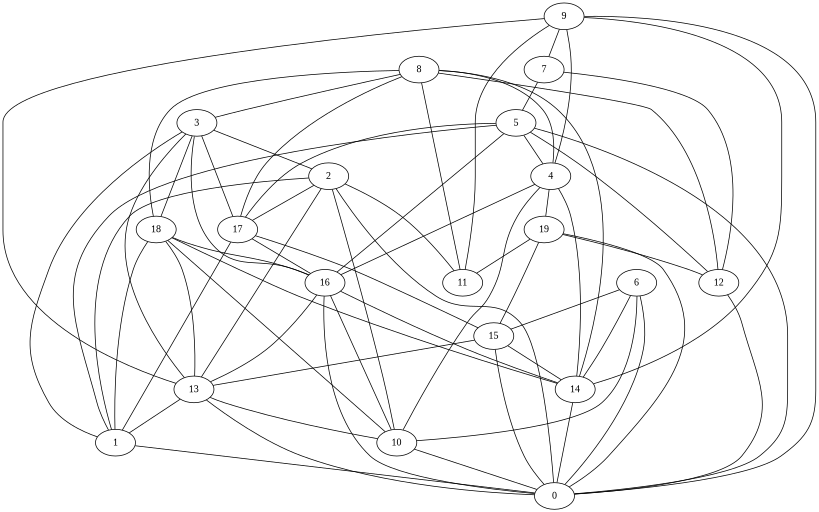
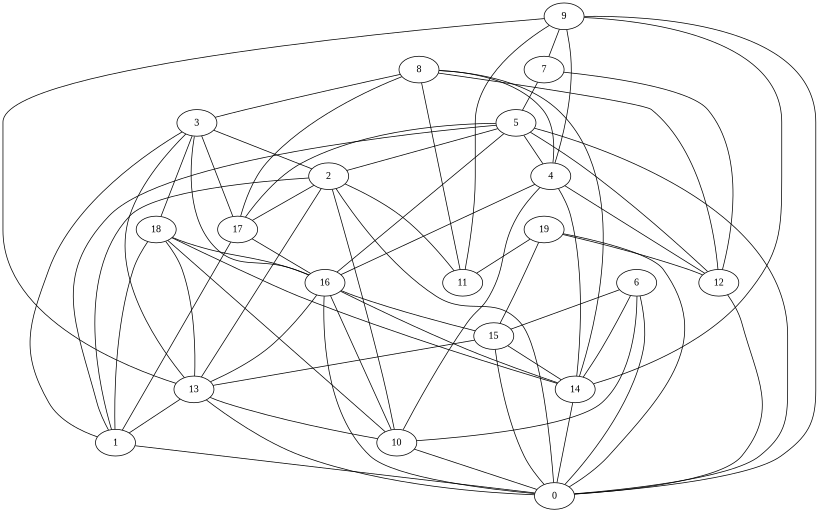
(227, 87) -> none
none -> (422, 150)
(547, 203) -> (635, 229)
(369, 277) -> (408, 313)
